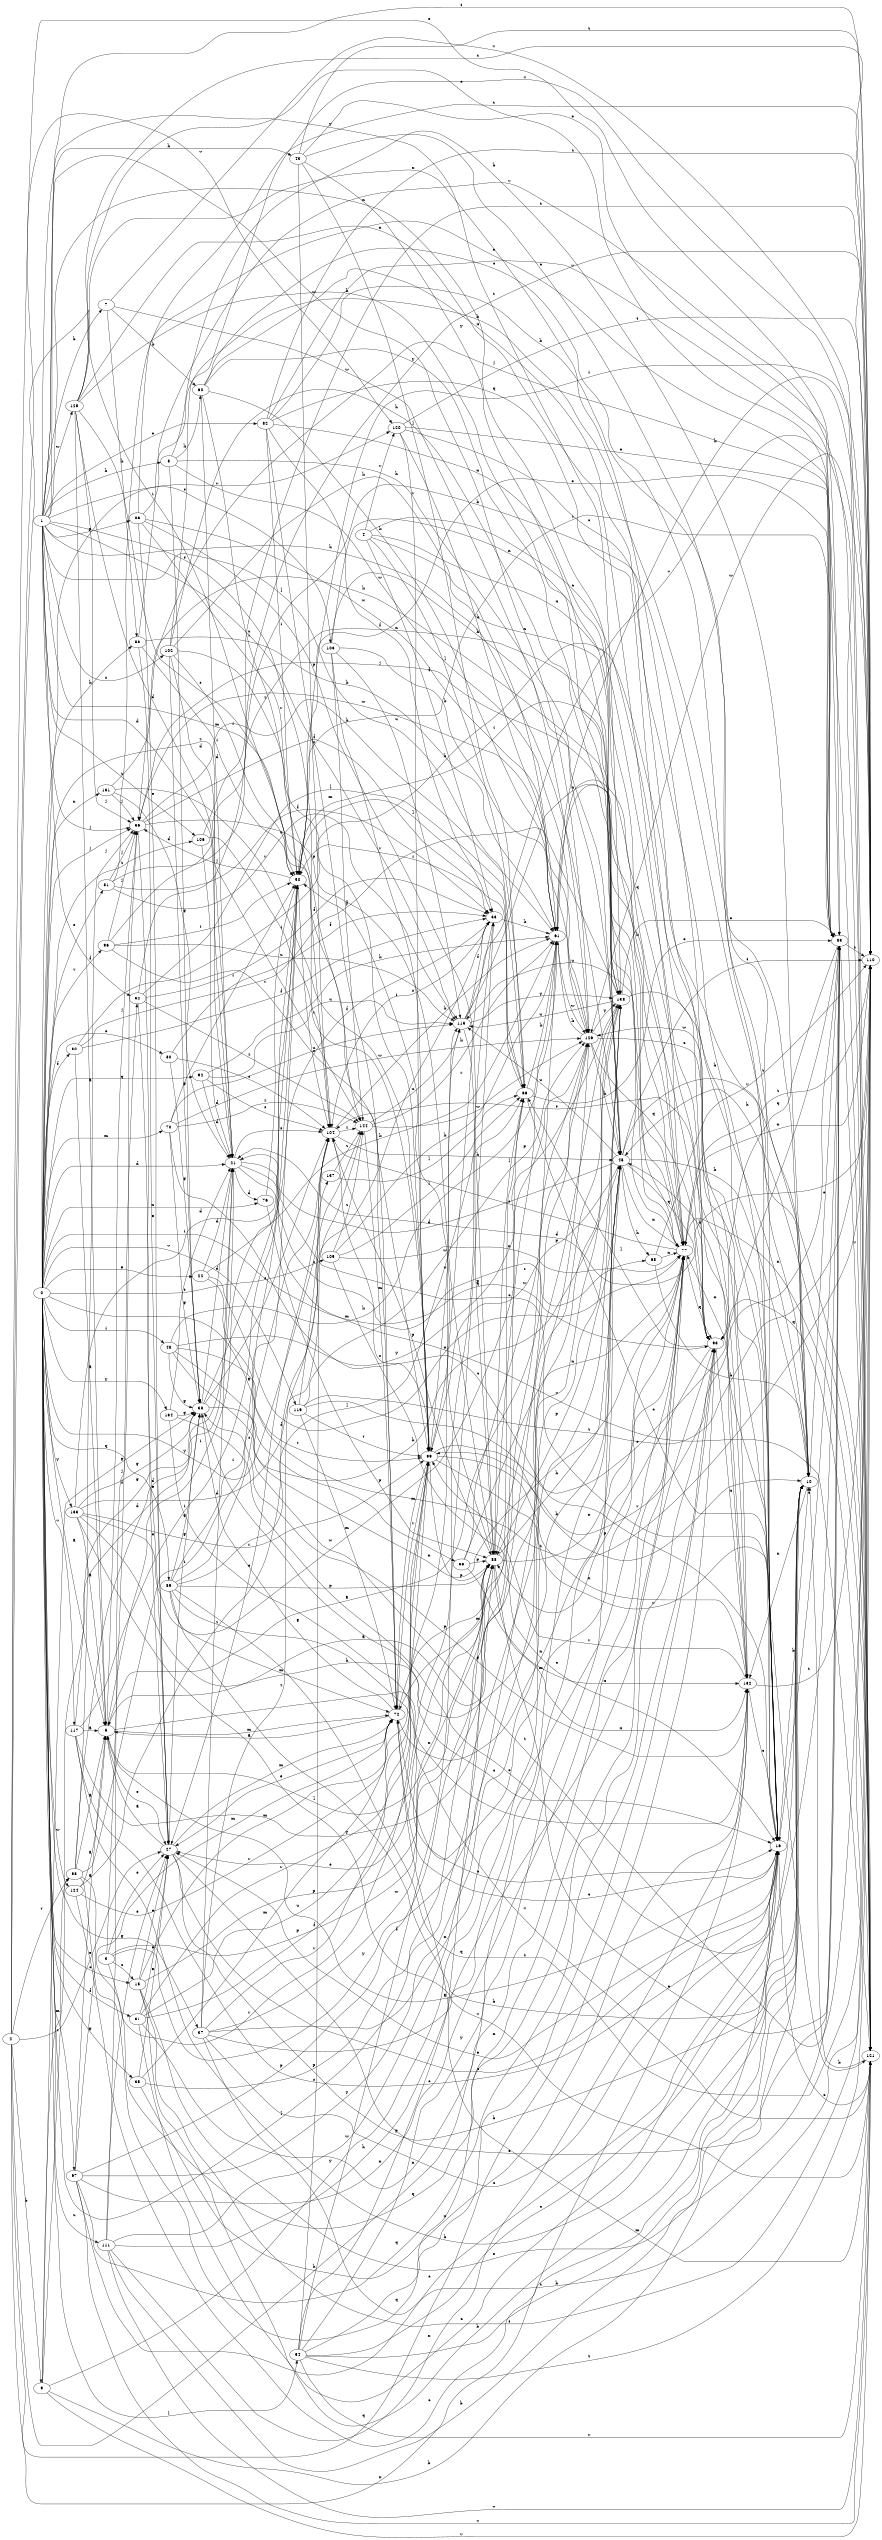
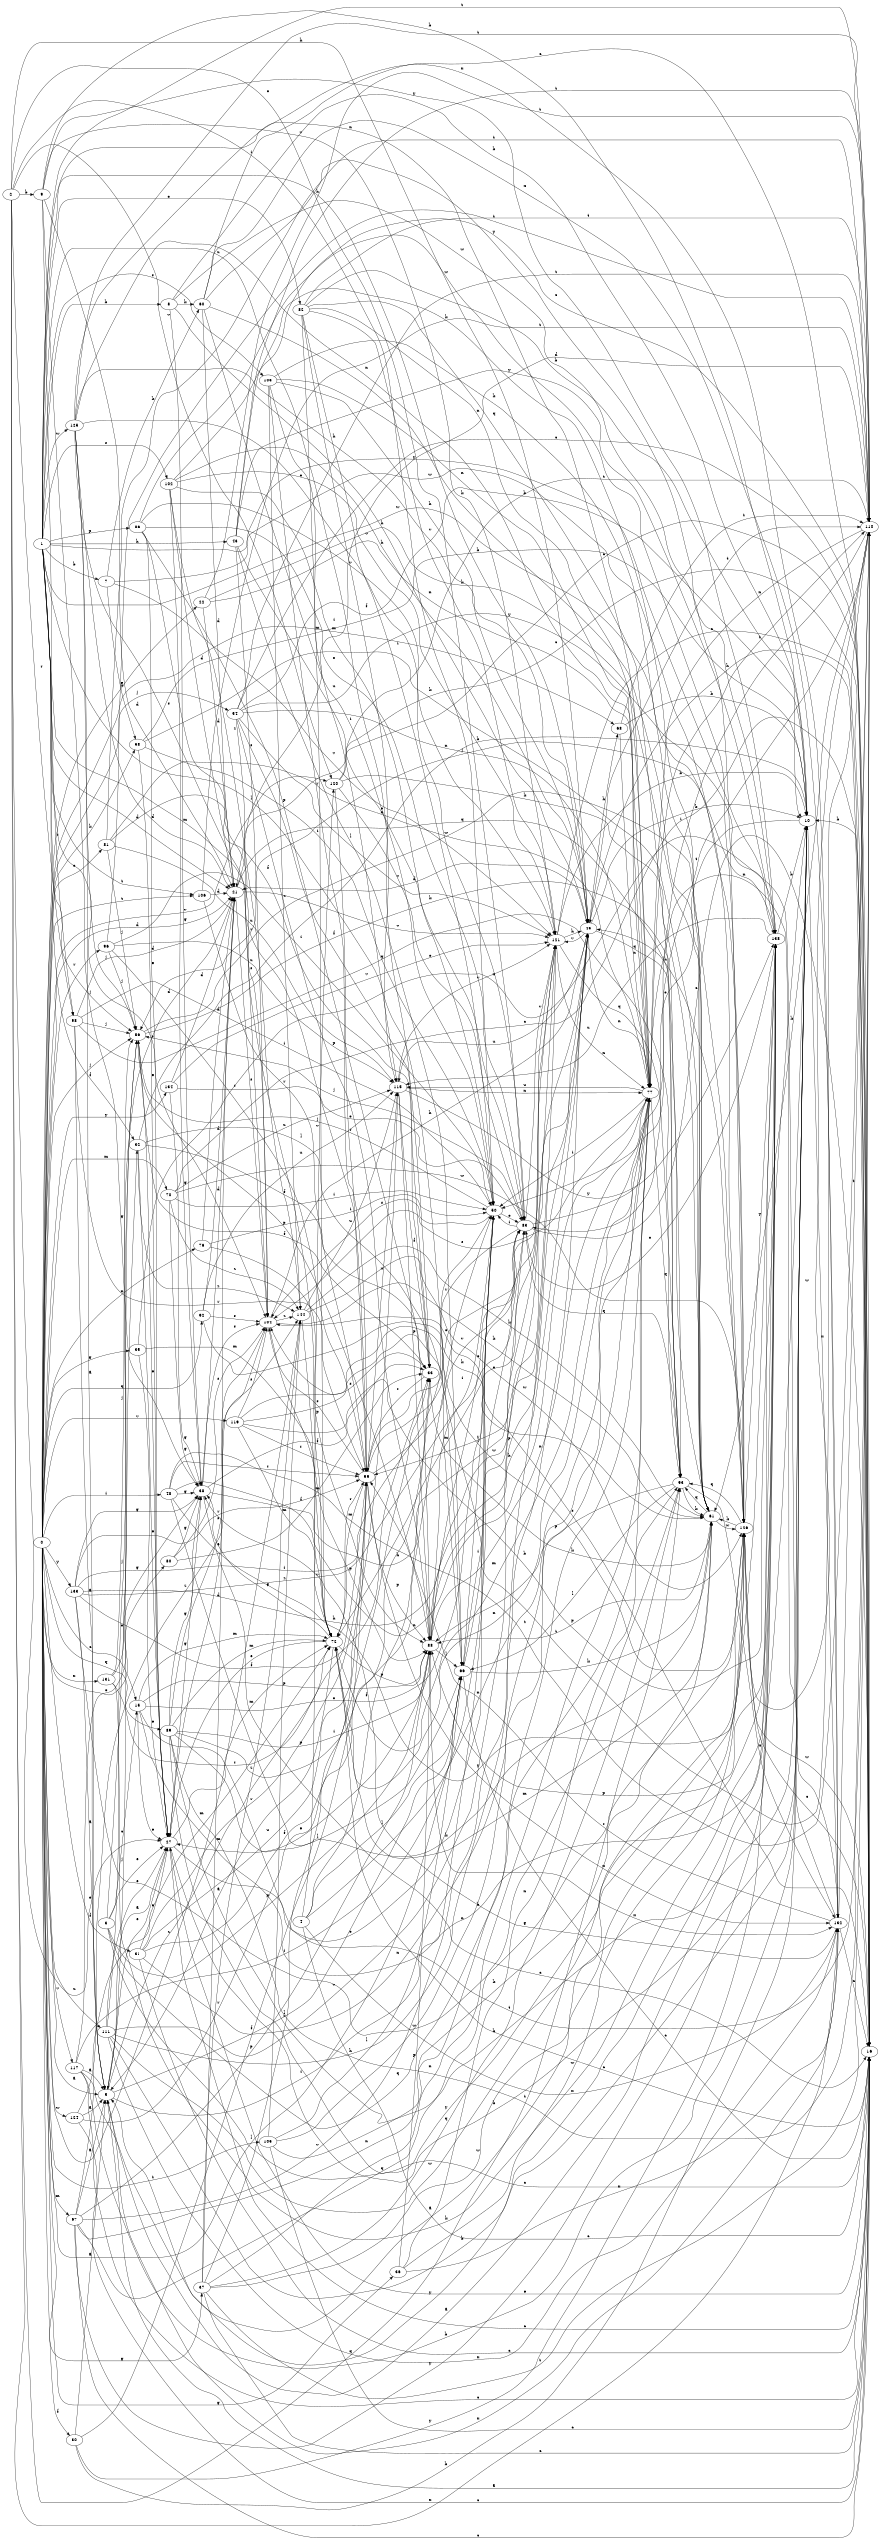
(331, 1176) -> none
(241, 1187) -> (214, 1079)
(122, 1483) -> (122, 1625)
(416, 1937) -> none
